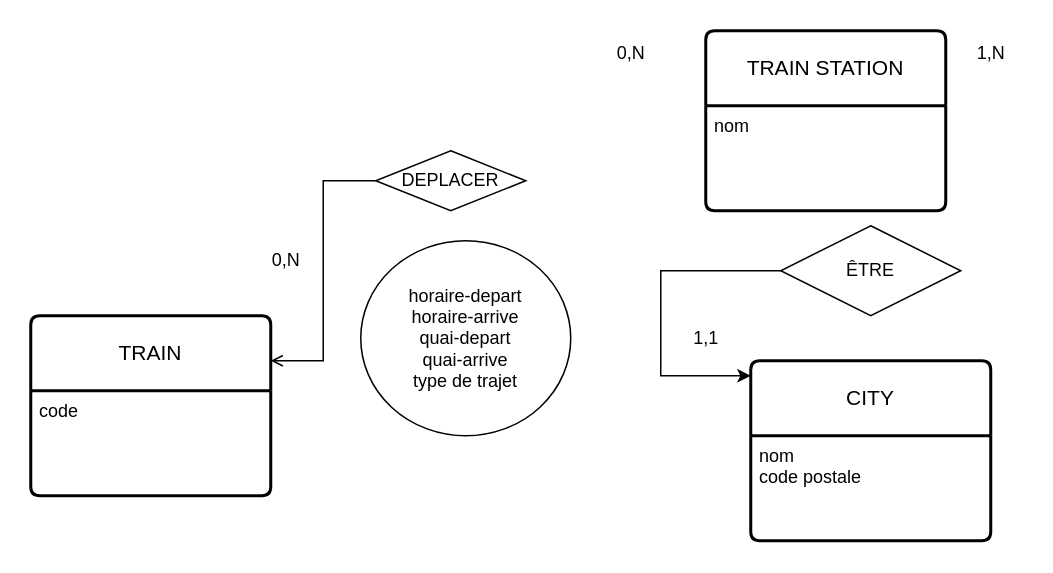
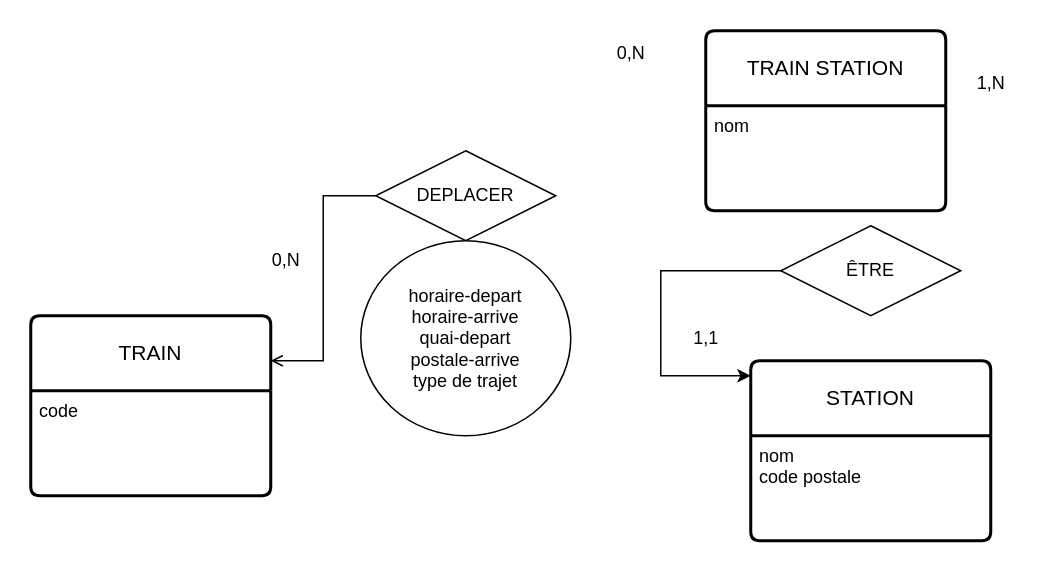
(991, 53) -> (991, 83)
(451, 181) -> (466, 196)
(466, 338) -> (466, 338)
(871, 398) -> (871, 398)
